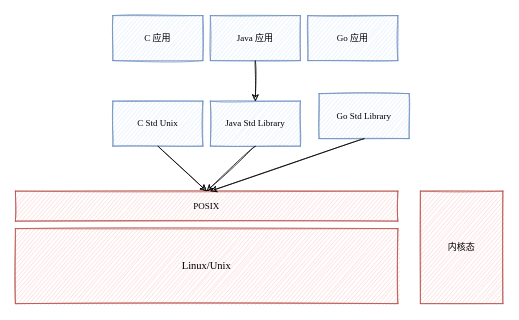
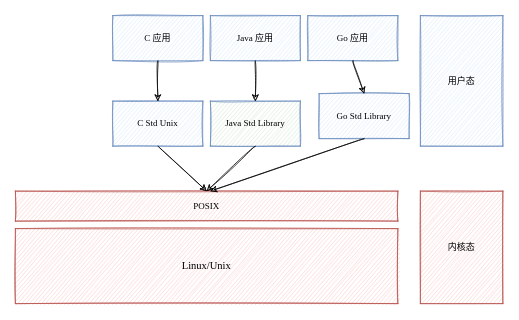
none -> (358, 75)
none -> (158, 79)
none -> (462, 81)
(255, 123) -> (255, 123)
